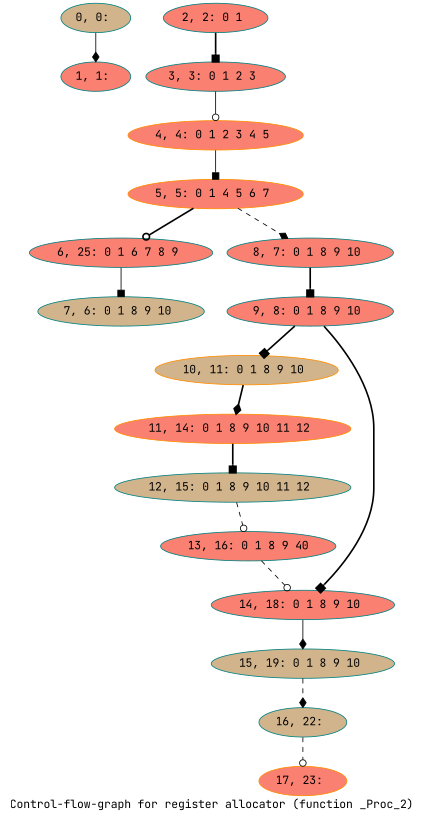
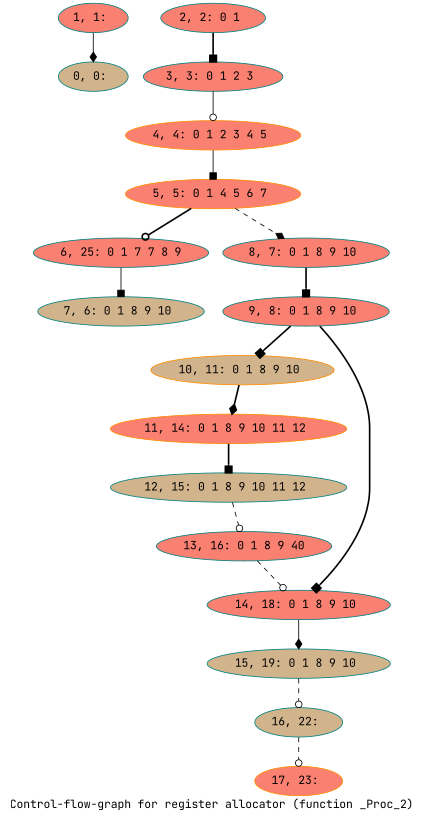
(96, 42) -> (93, 42)
(121, 253) -> (121, 253)
(303, 688) -> (299, 690)
